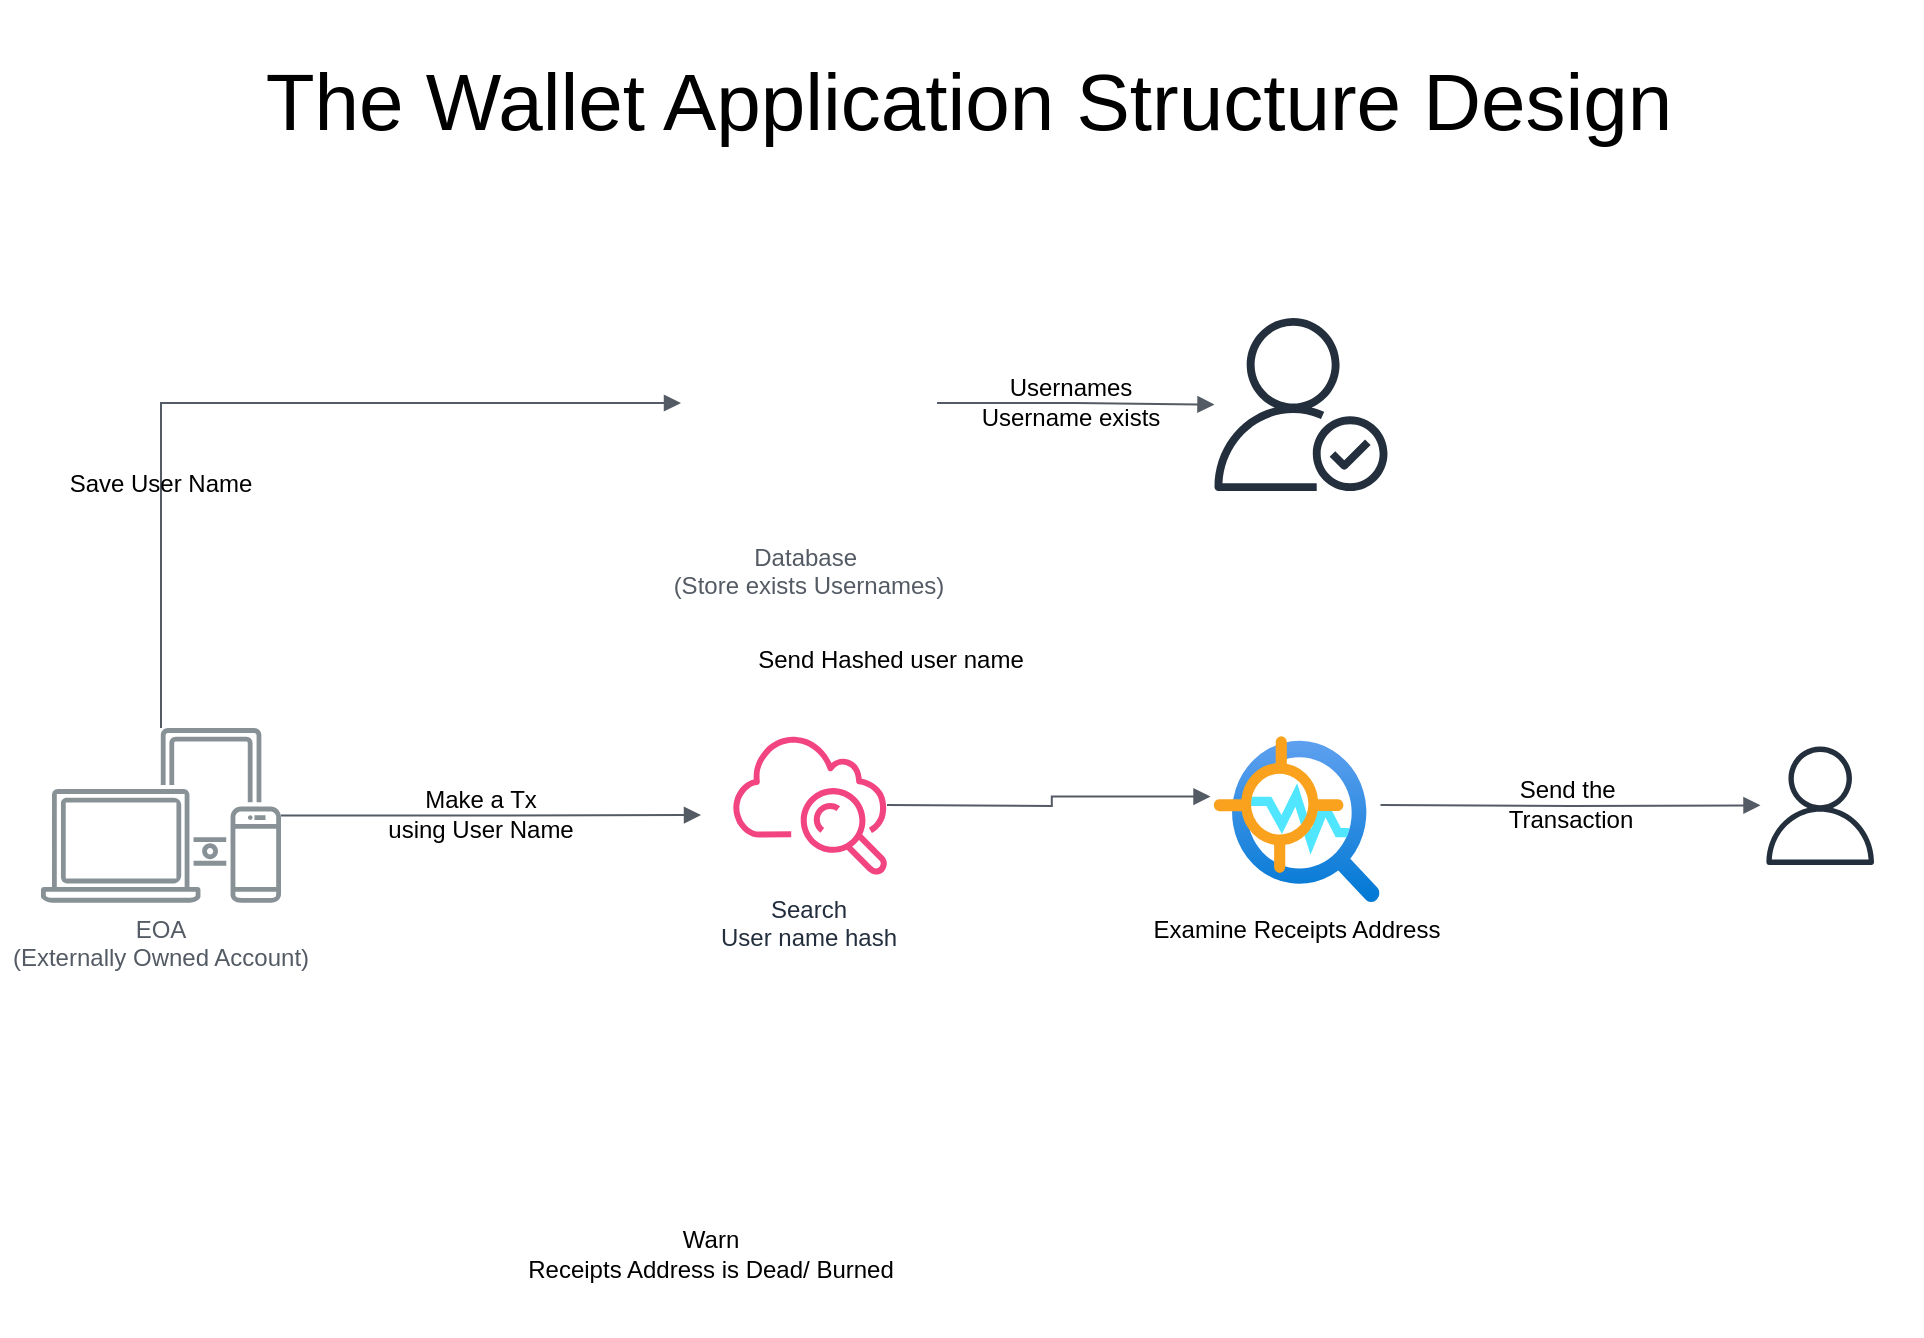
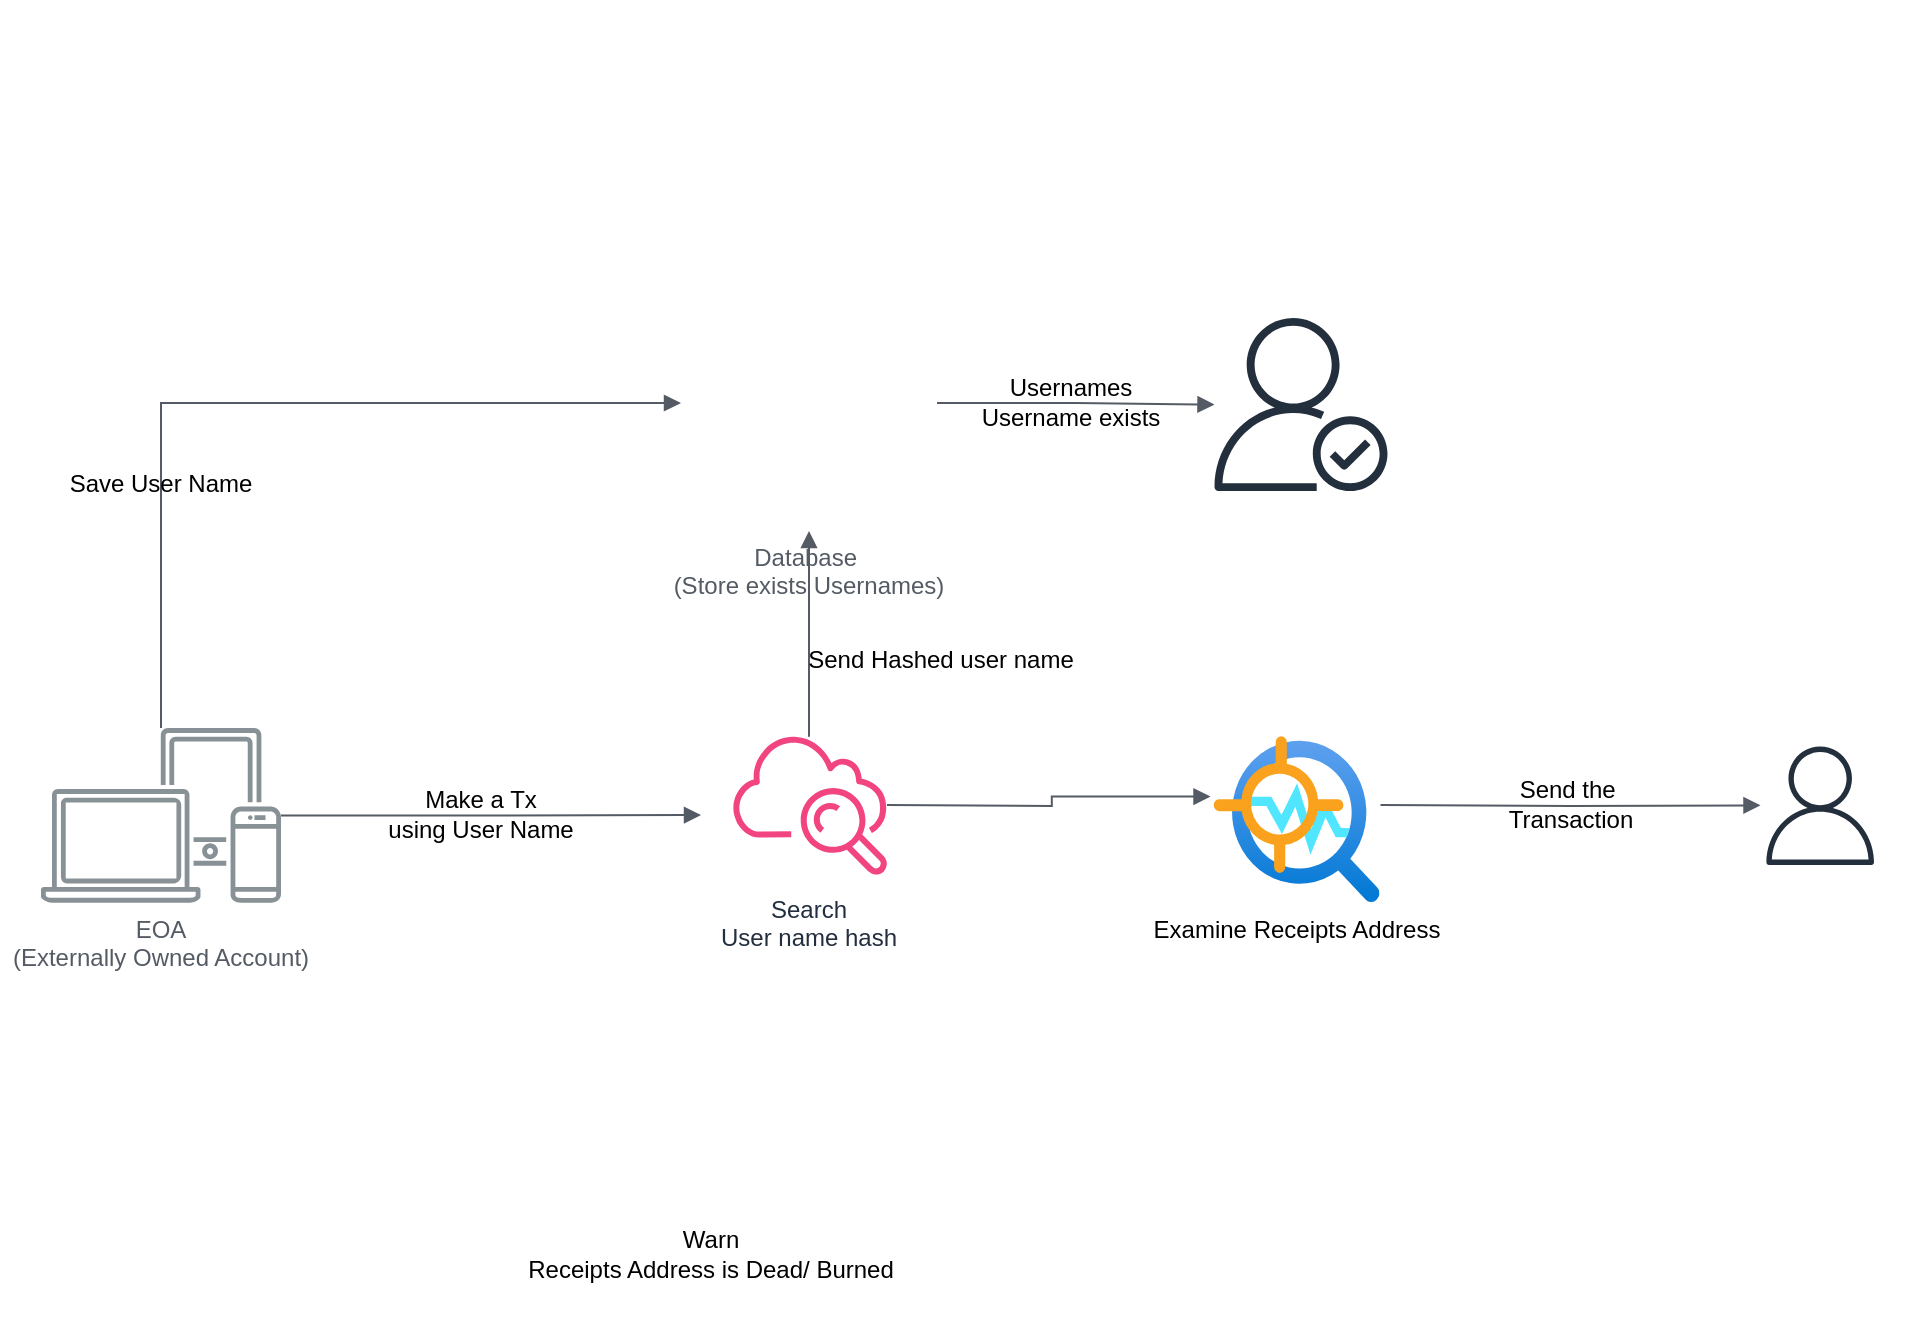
(969, 101) -> none
none -> (809, 642)
(891, 661) -> (941, 661)
